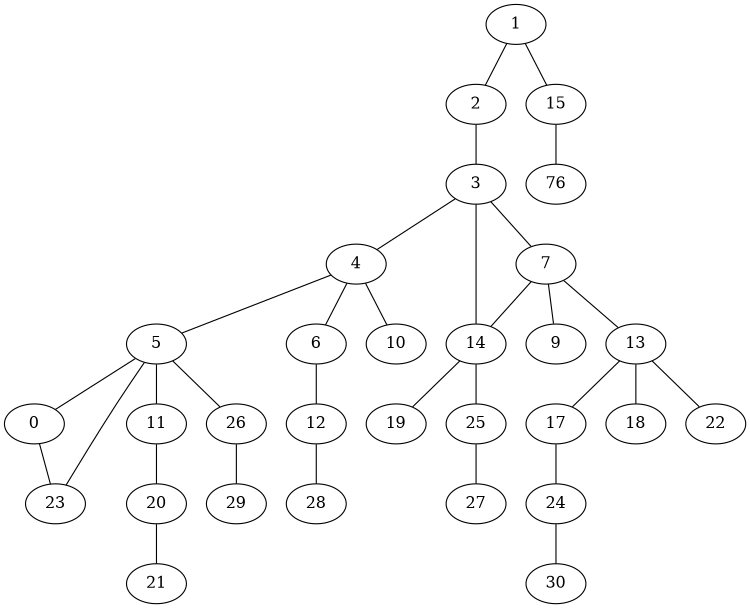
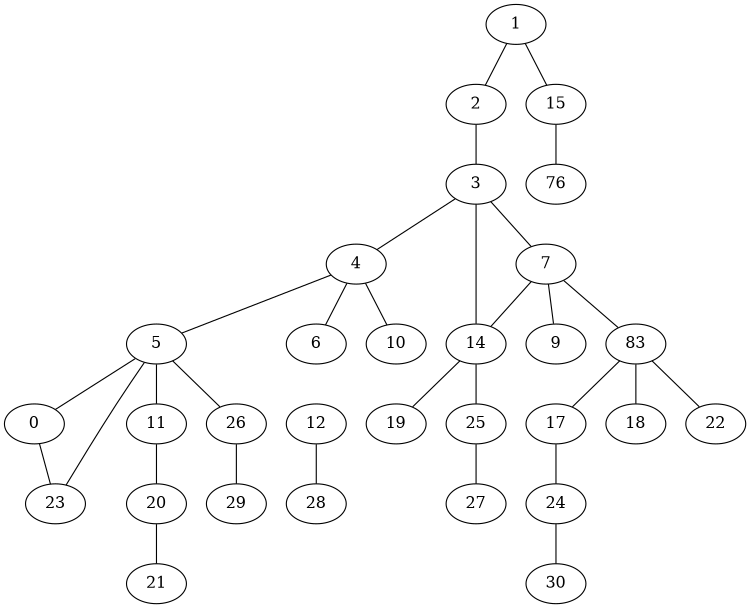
(636, 344) -> (636, 344)
(316, 384) -> none
